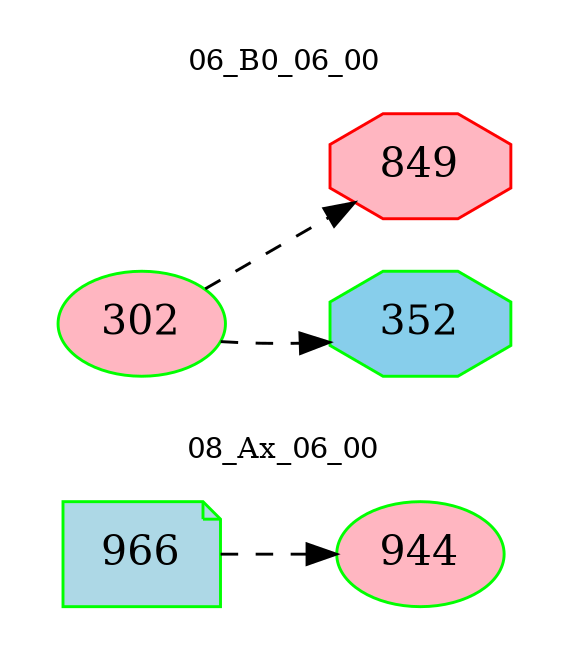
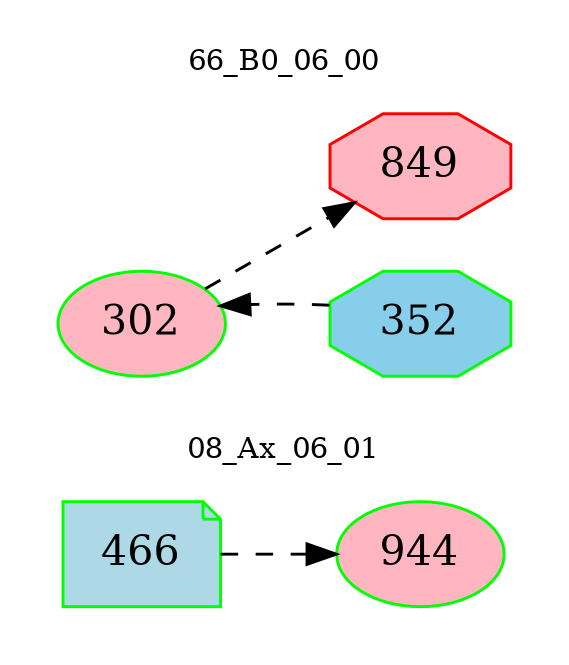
(285, 63) -> (285, 63)
(260, 343) -> (290, 304)
(283, 451) -> (283, 451)
(142, 554) -> (142, 554)
